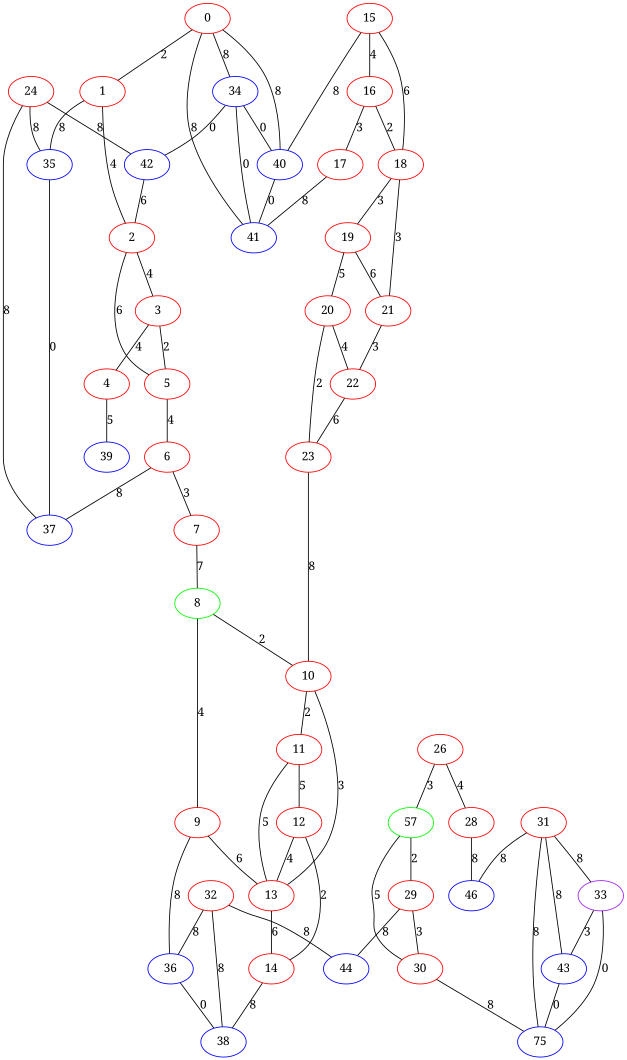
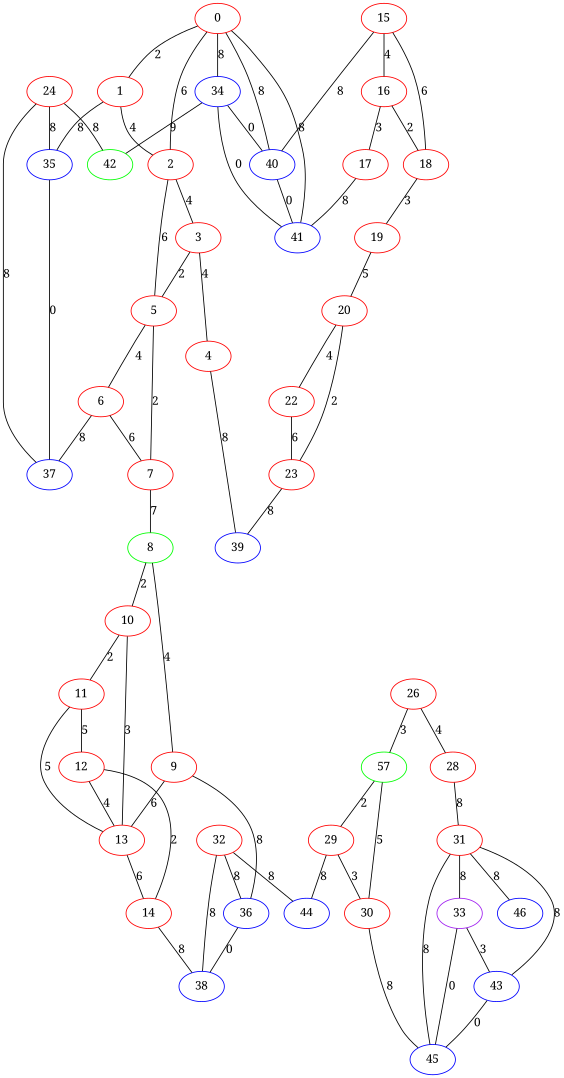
(213, 128) -> (173, 128)
(147, 165) -> (110, 165)
(139, 201) -> (177, 87)
(388, 311) -> none
none -> (152, 393)
(110, 421) -> (225, 438)
(187, 494) -> (132, 438)
(308, 567) -> (265, 511)
(471, 859) -> (456, 804)
(540, 1042) -> (433, 1060)
